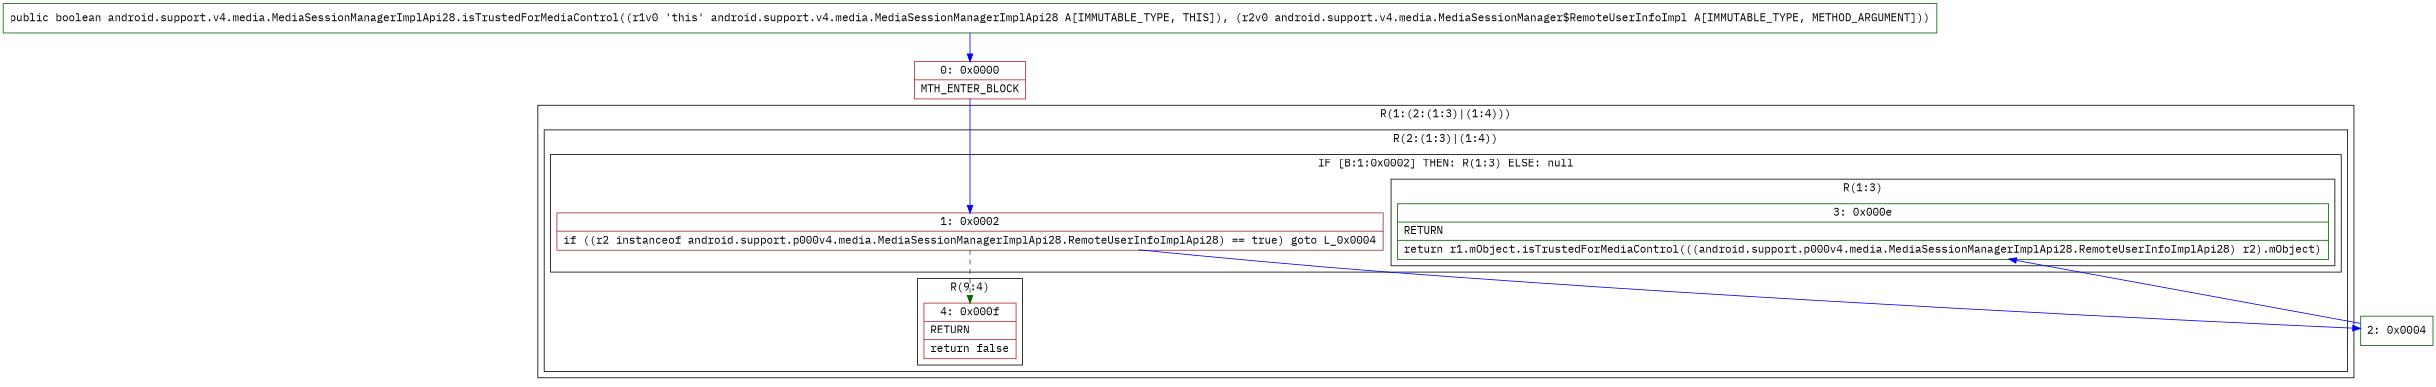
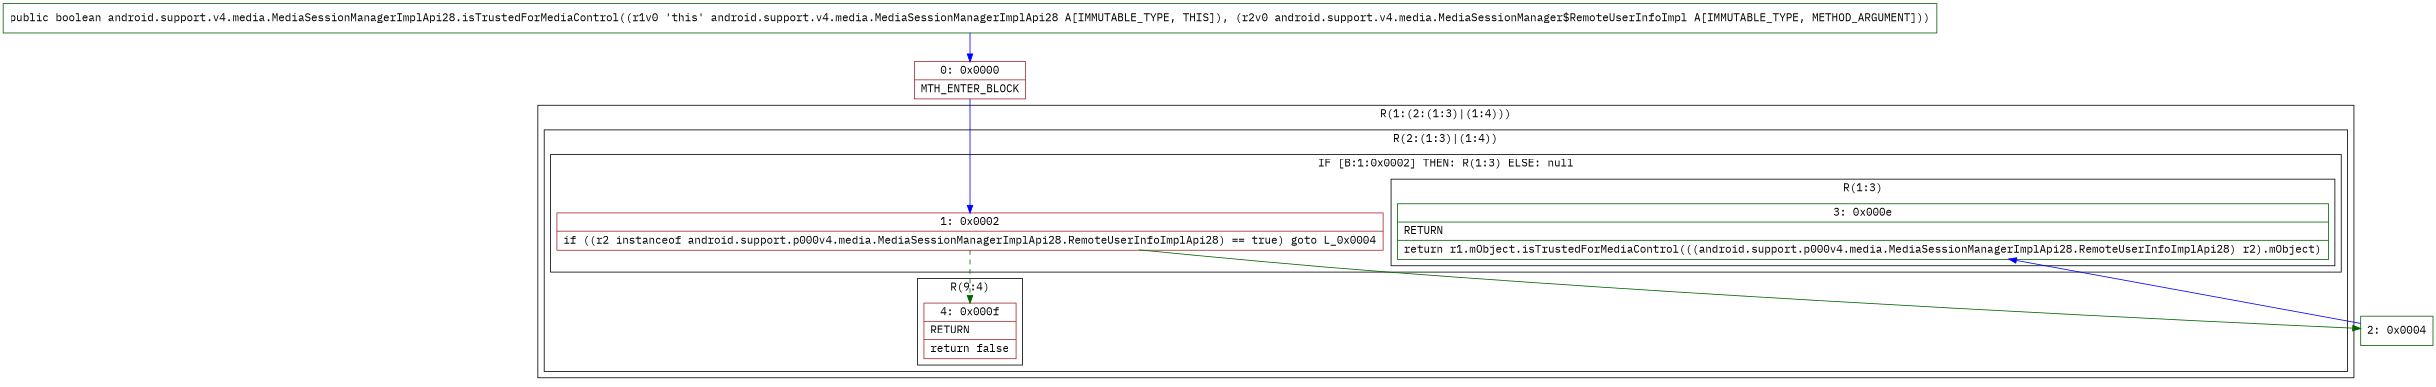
(1745, 296) -> (1745, 296)
